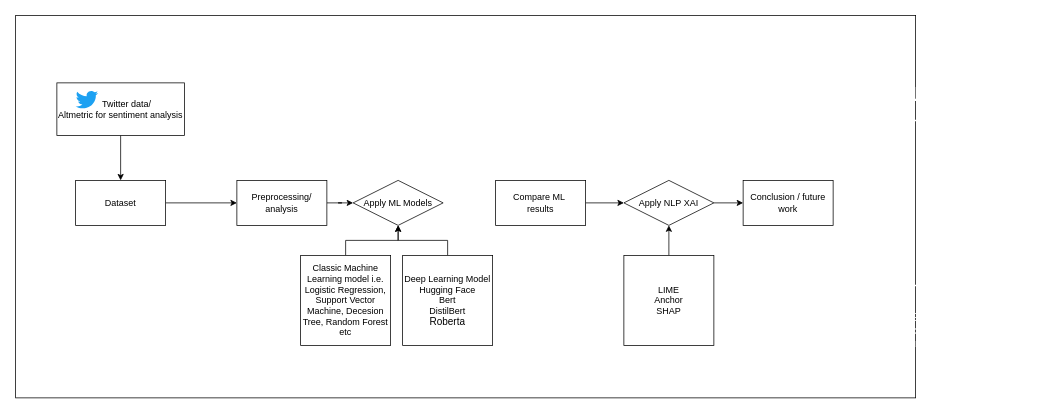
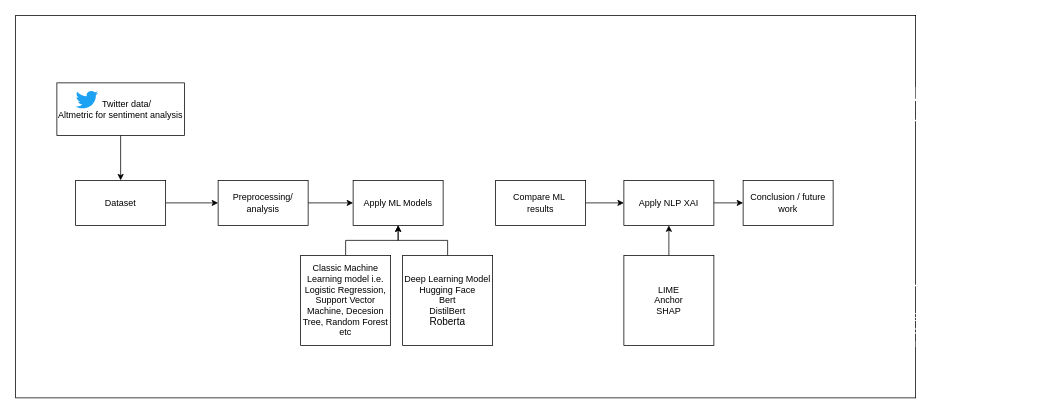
(282, 203) -> (263, 203)
(398, 203) -> (398, 203)
(669, 203) -> (669, 203)
